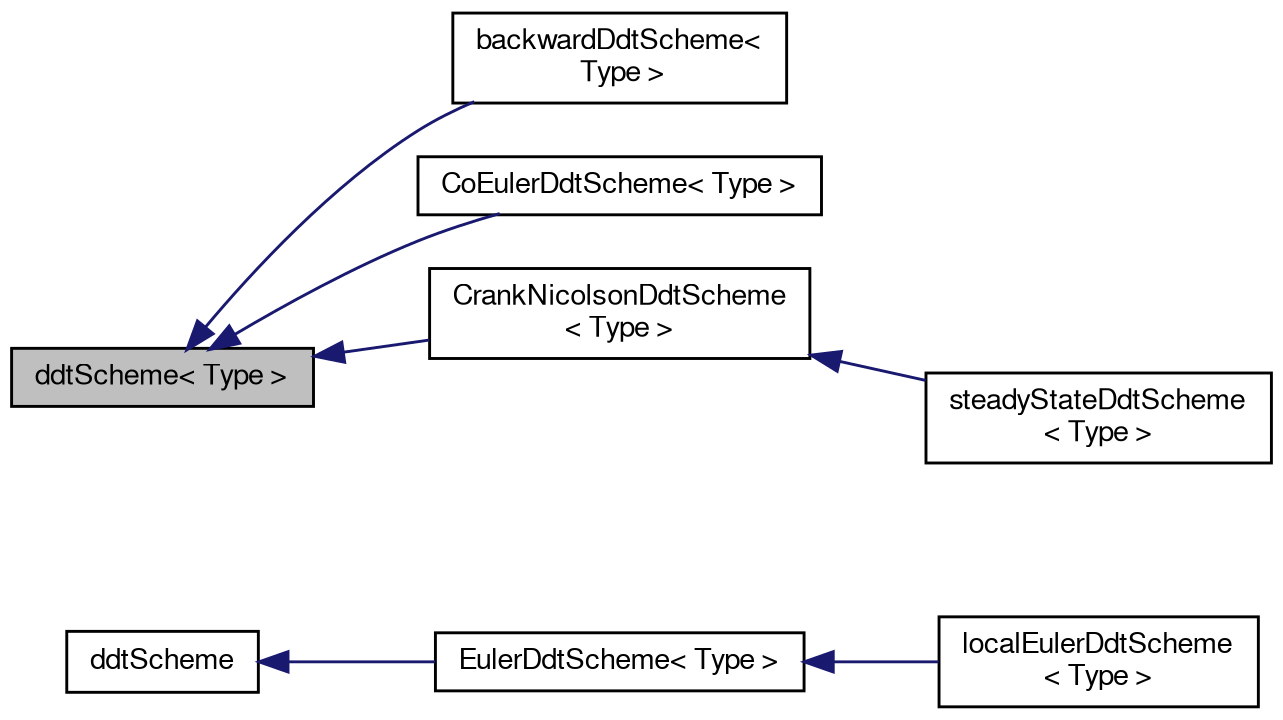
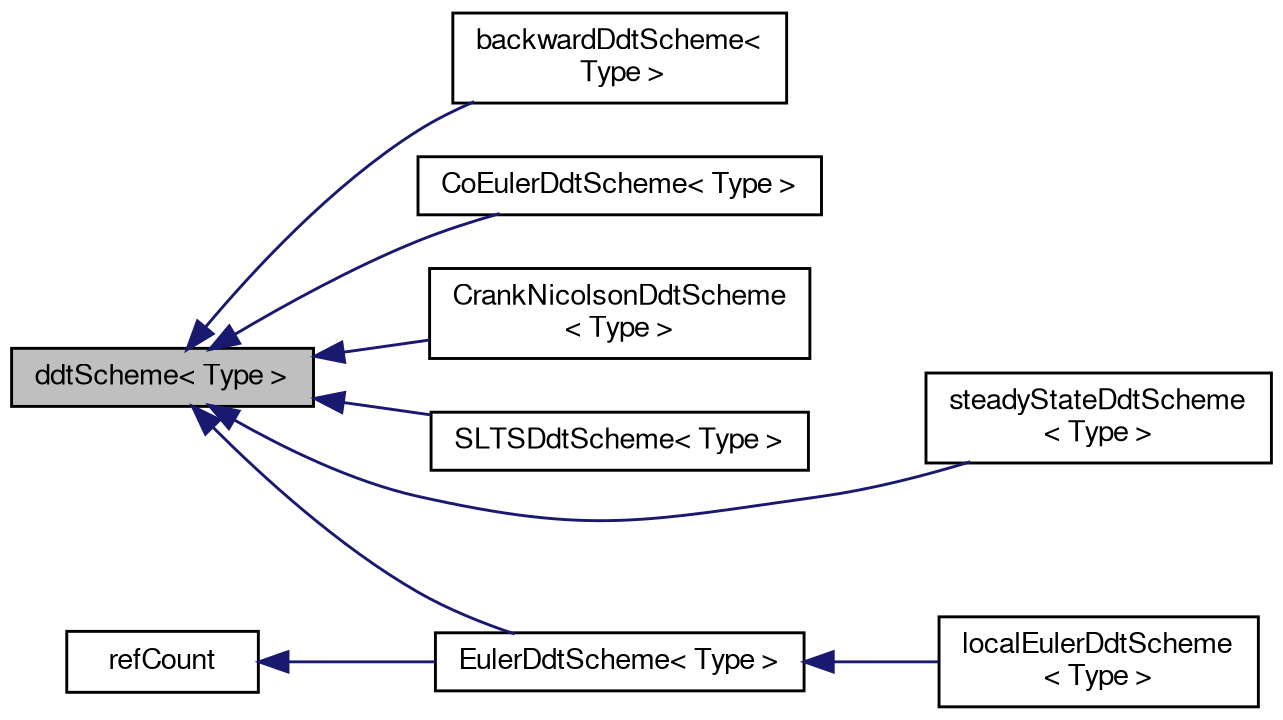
(883, 371) -> (596, 520)
none -> (620, 441)
none -> (352, 549)
(163, 662) -> (163, 662)
